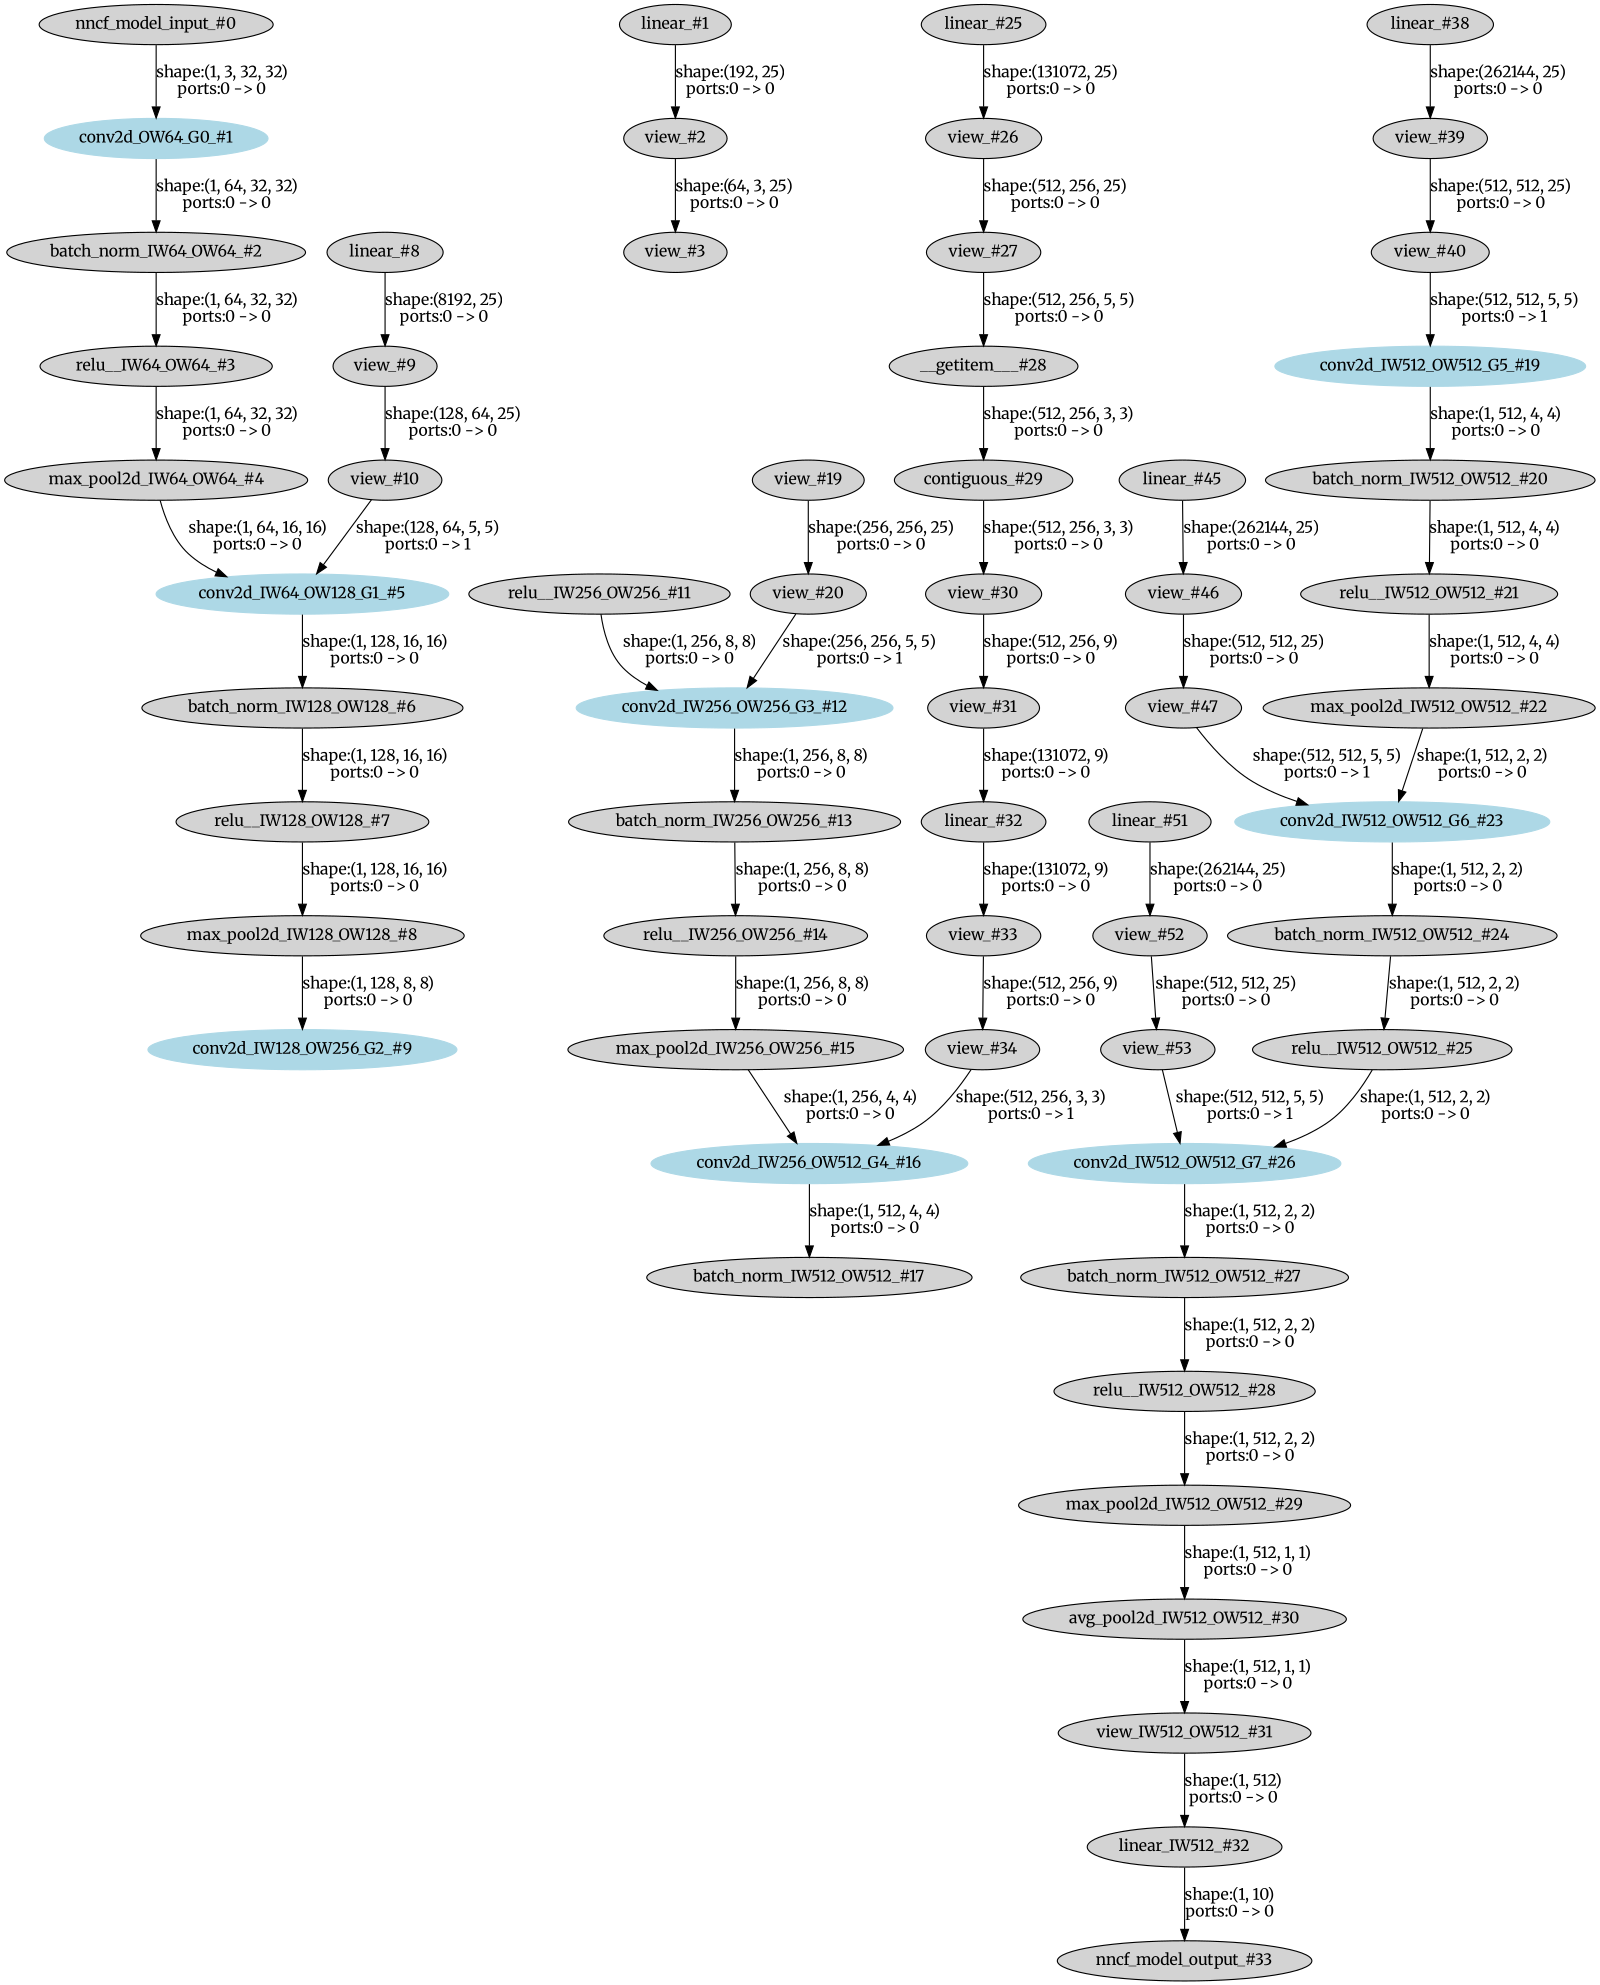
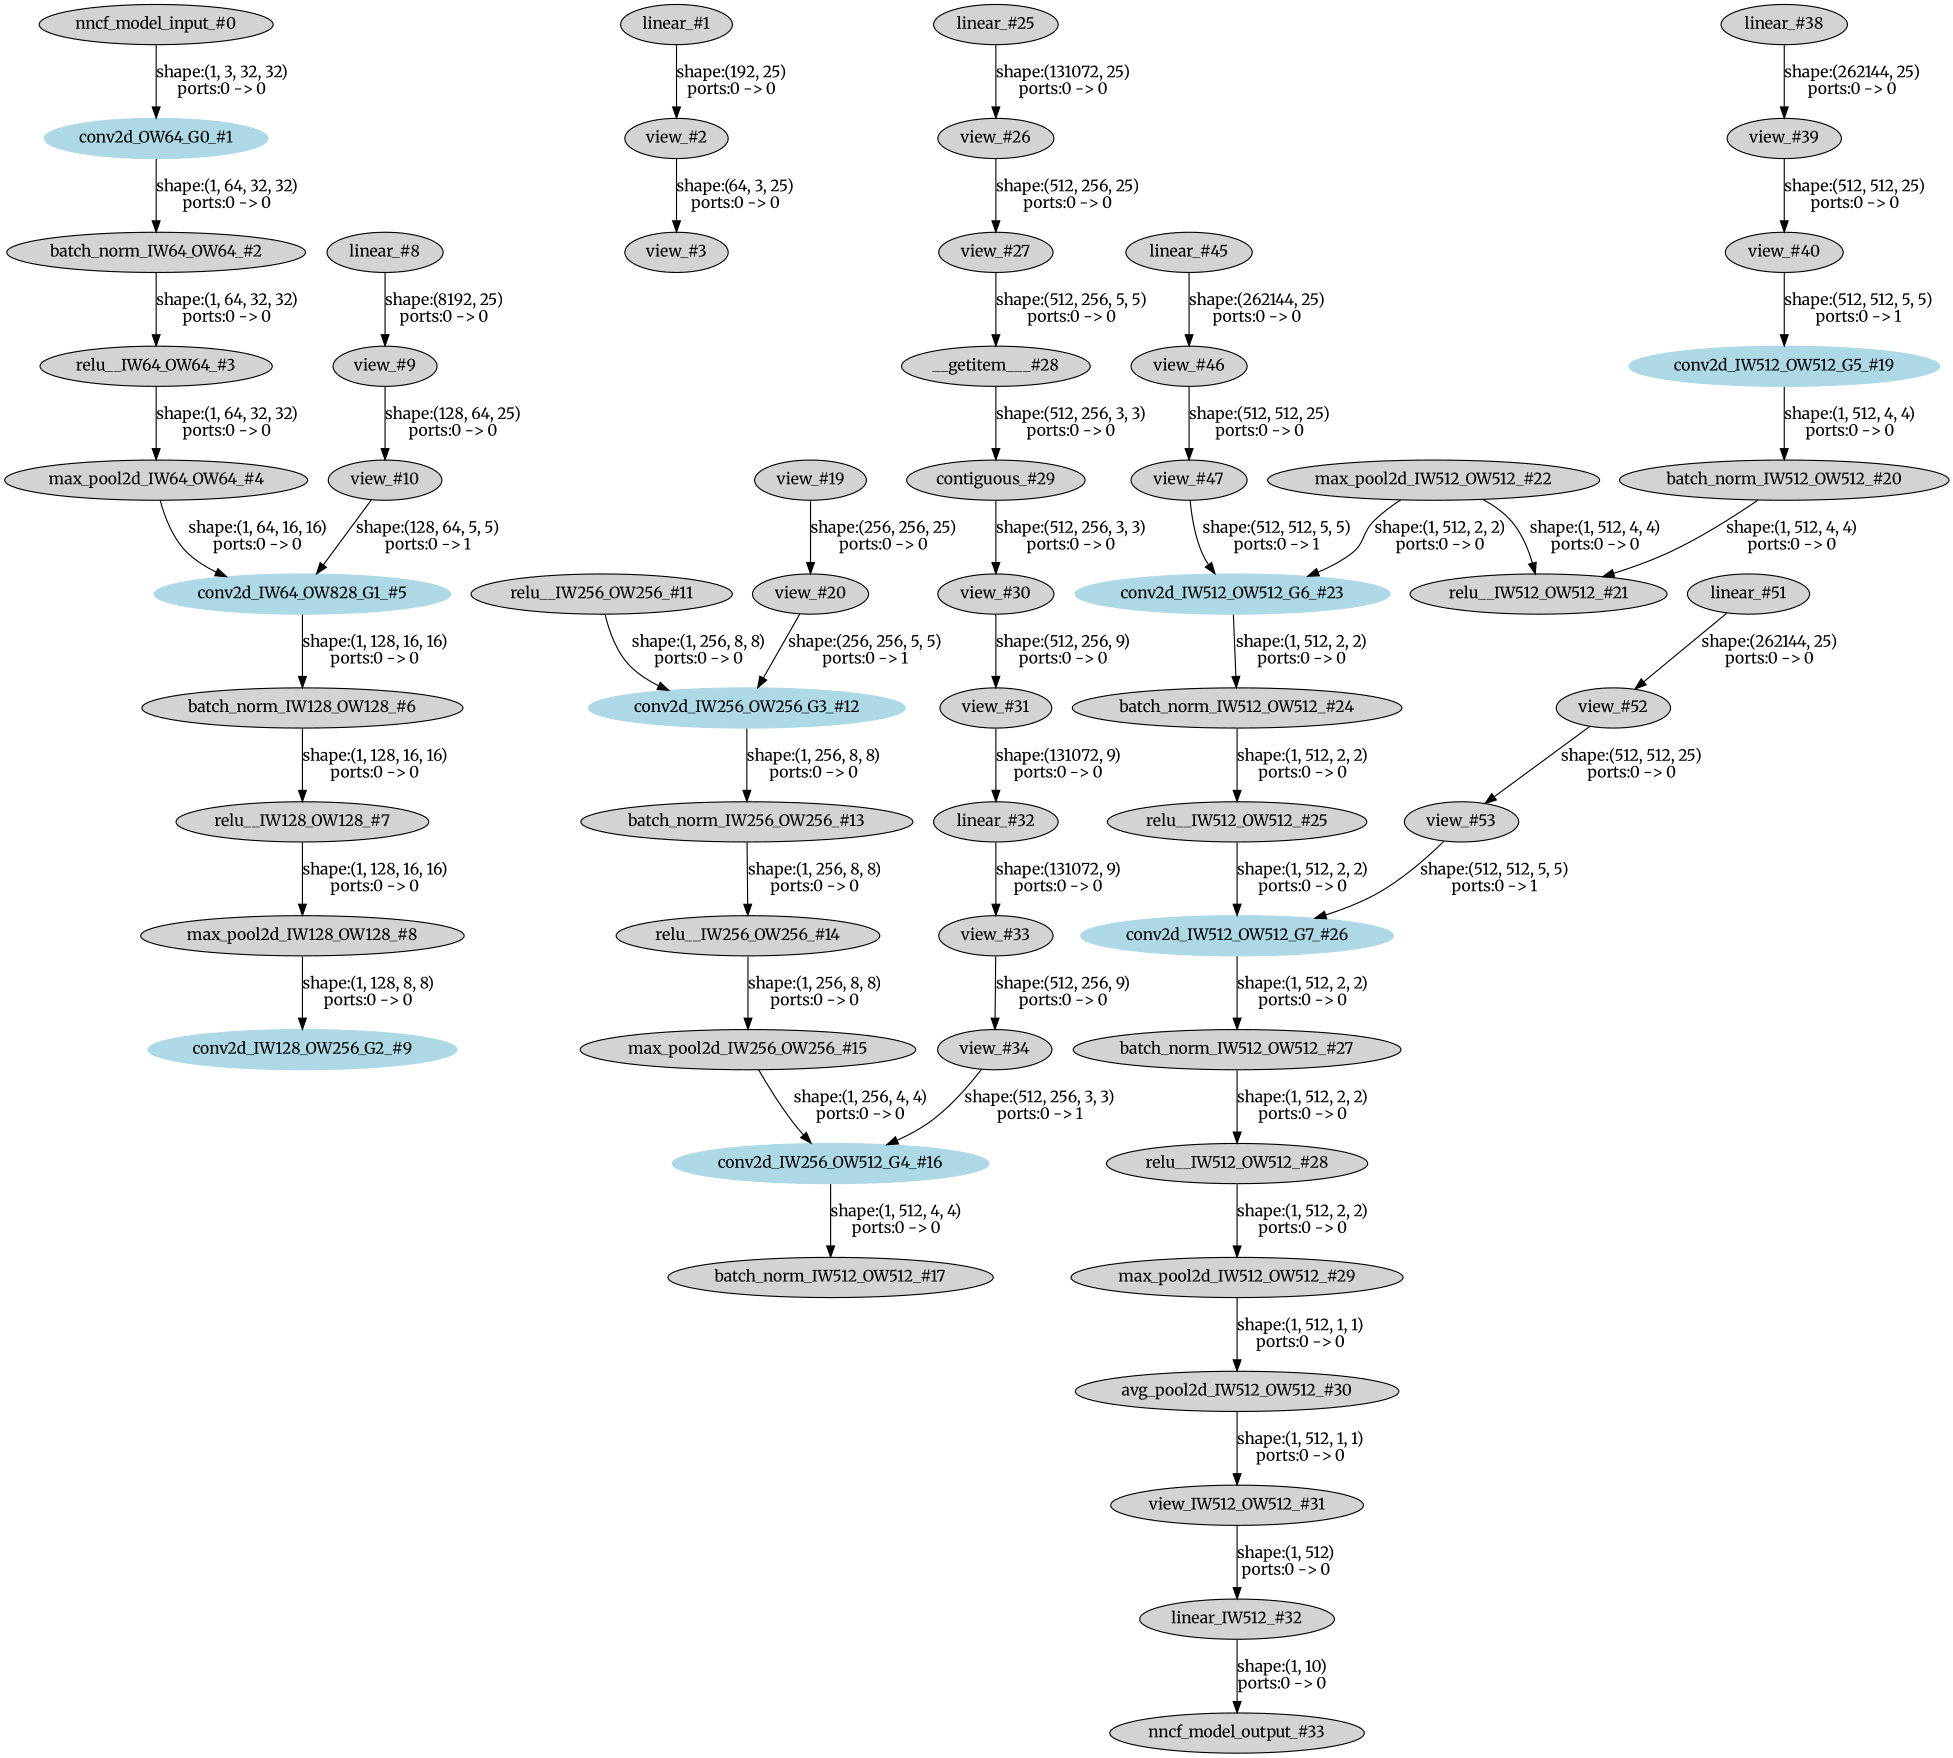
(302, 594) -> (302, 594)
(1429, 645) -> (1515, 526)
